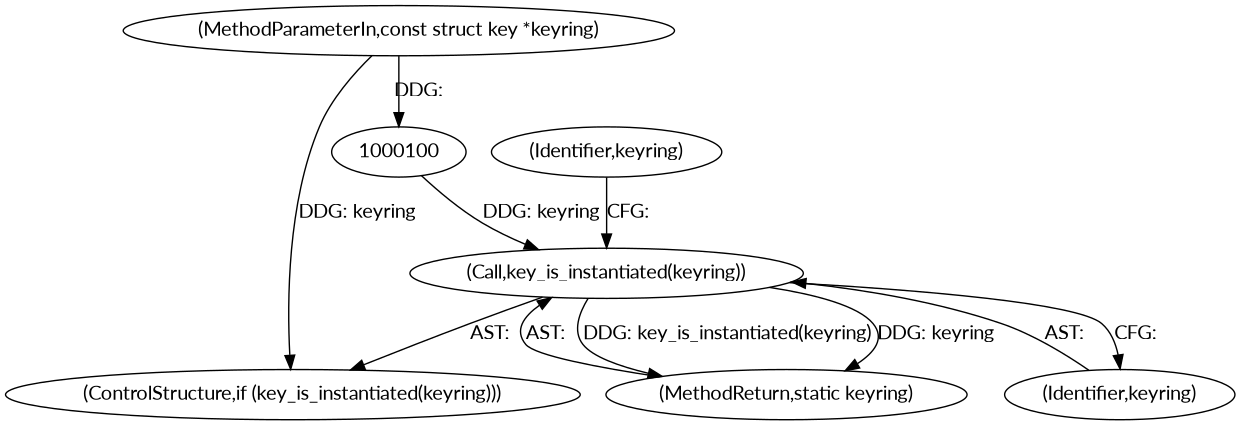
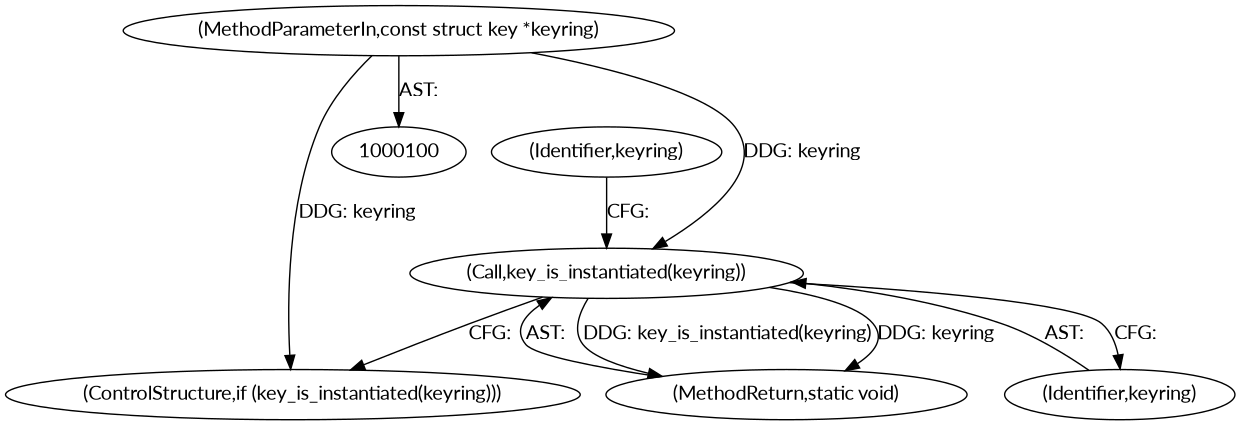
(422, 91) -> (422, 91)
(470, 215) -> (708, 106)
(493, 334) -> (493, 334)
(787, 395) -> (787, 395)
